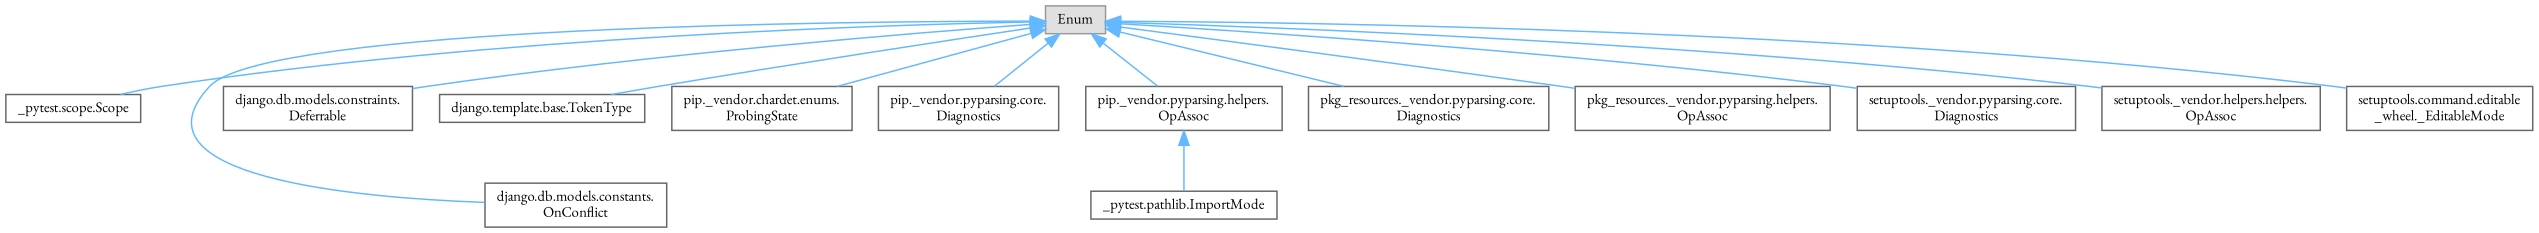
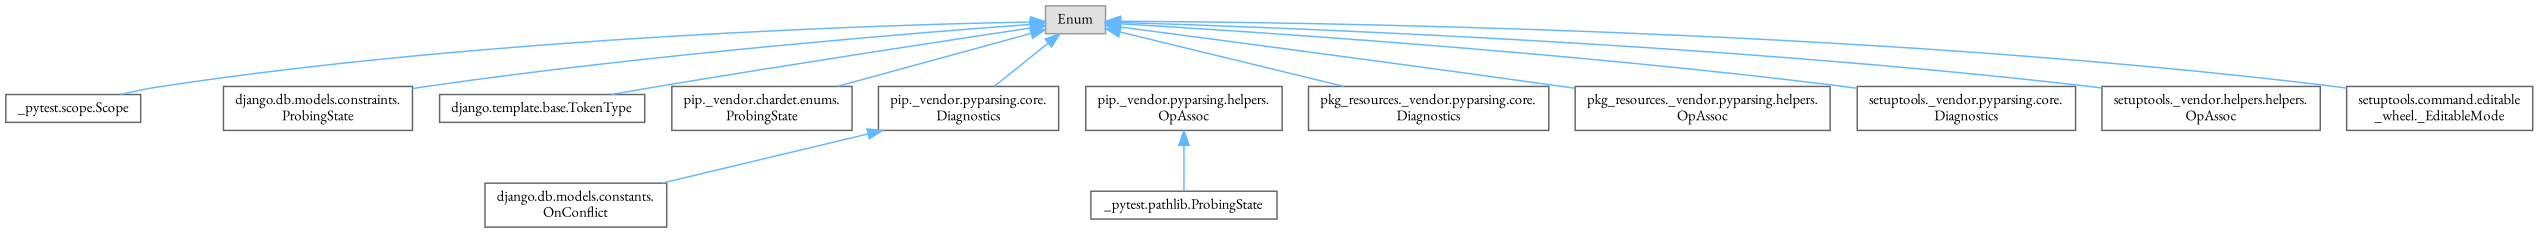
(438, 40) -> (765, 159)
(1131, 65) -> none
(318, 108) -> (318, 108)
(1184, 205) -> (1184, 205)
